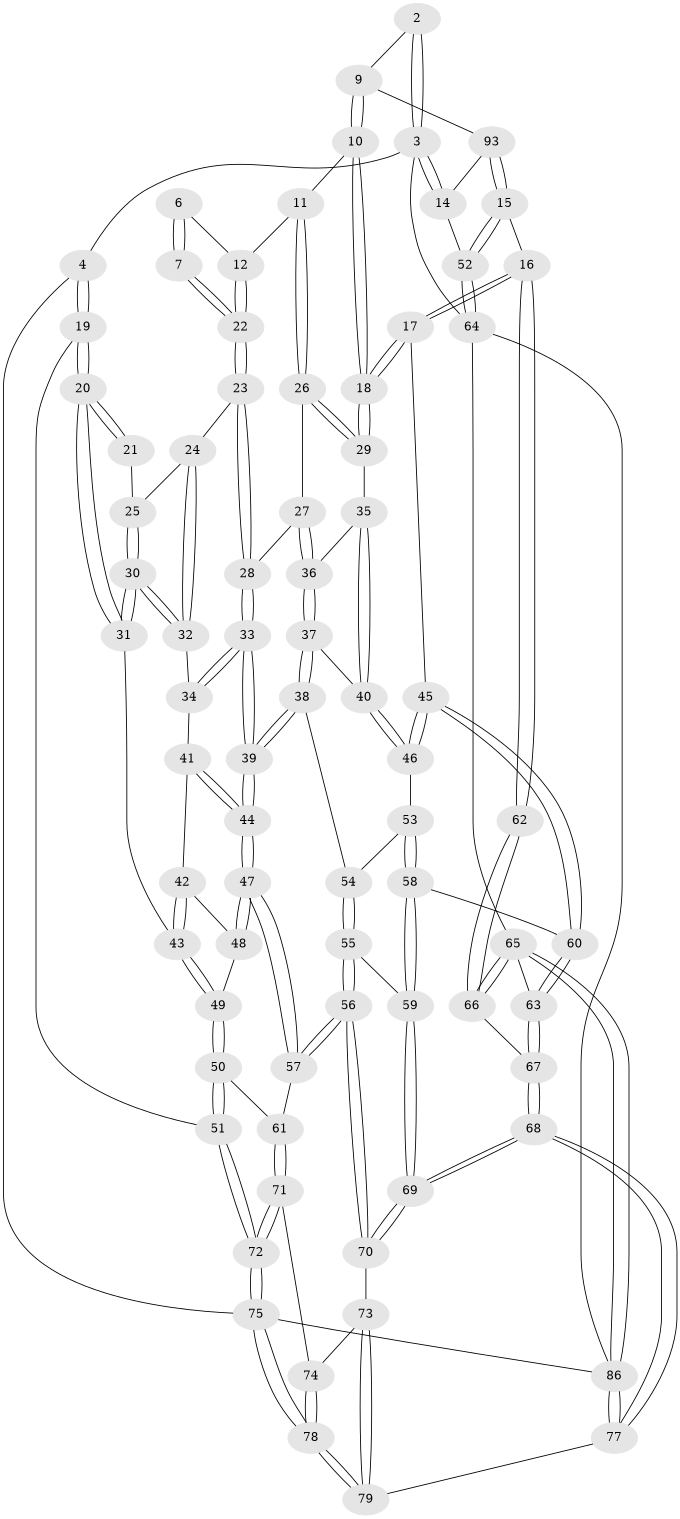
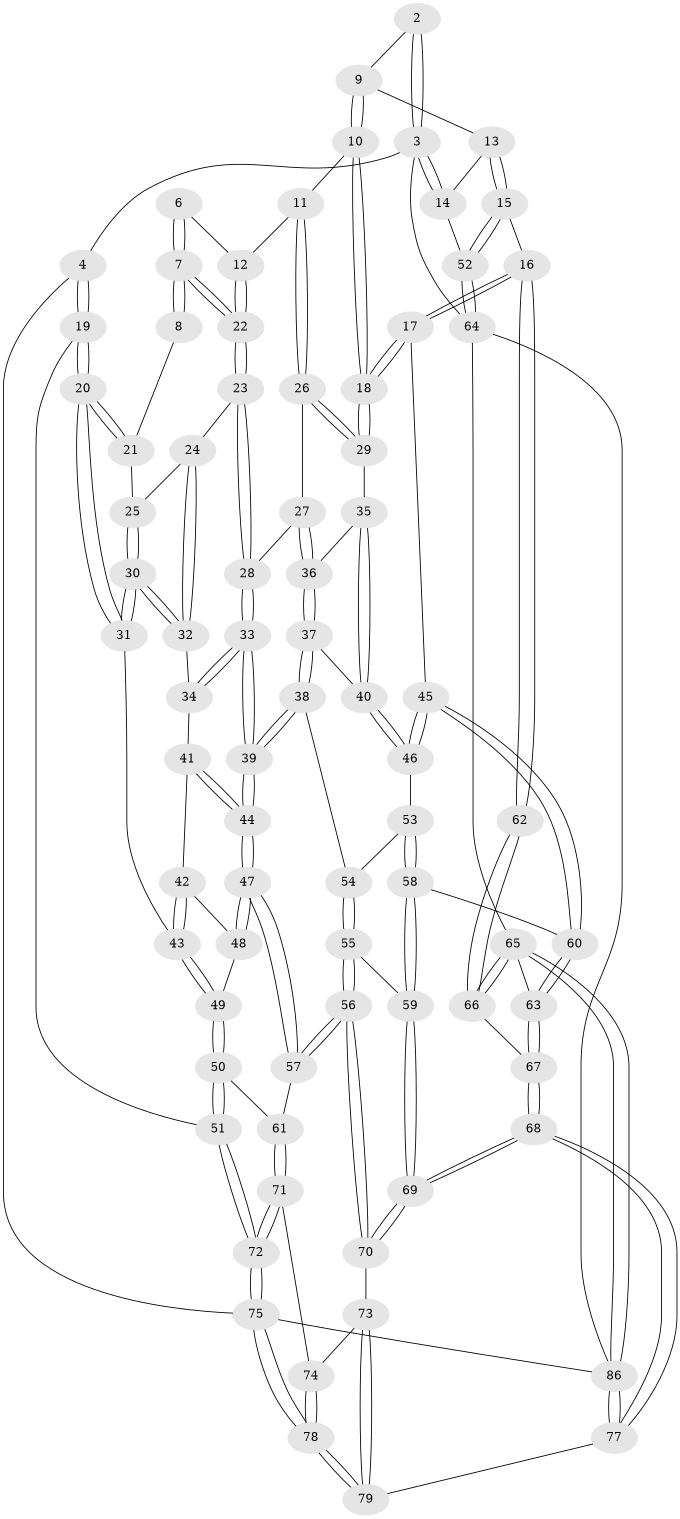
(492, 142) -> (492, 142)
none -> (179, 327)
